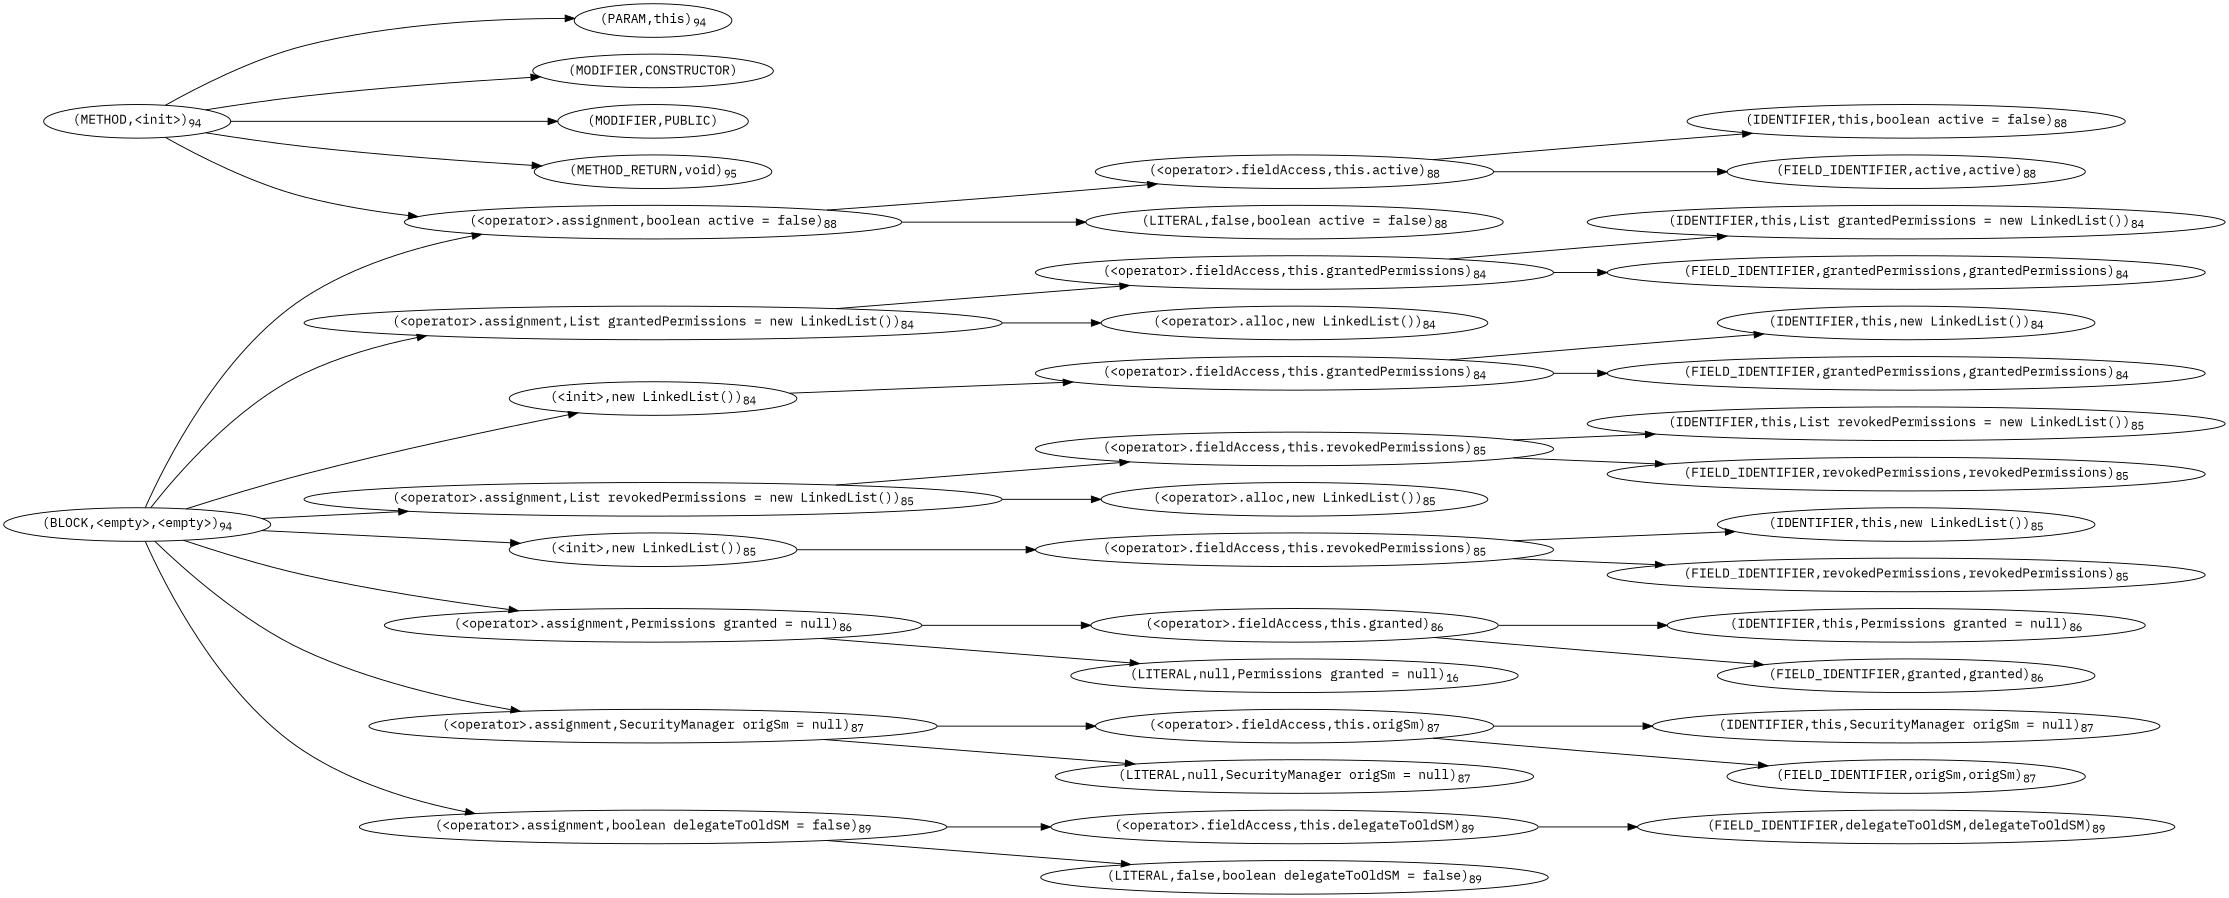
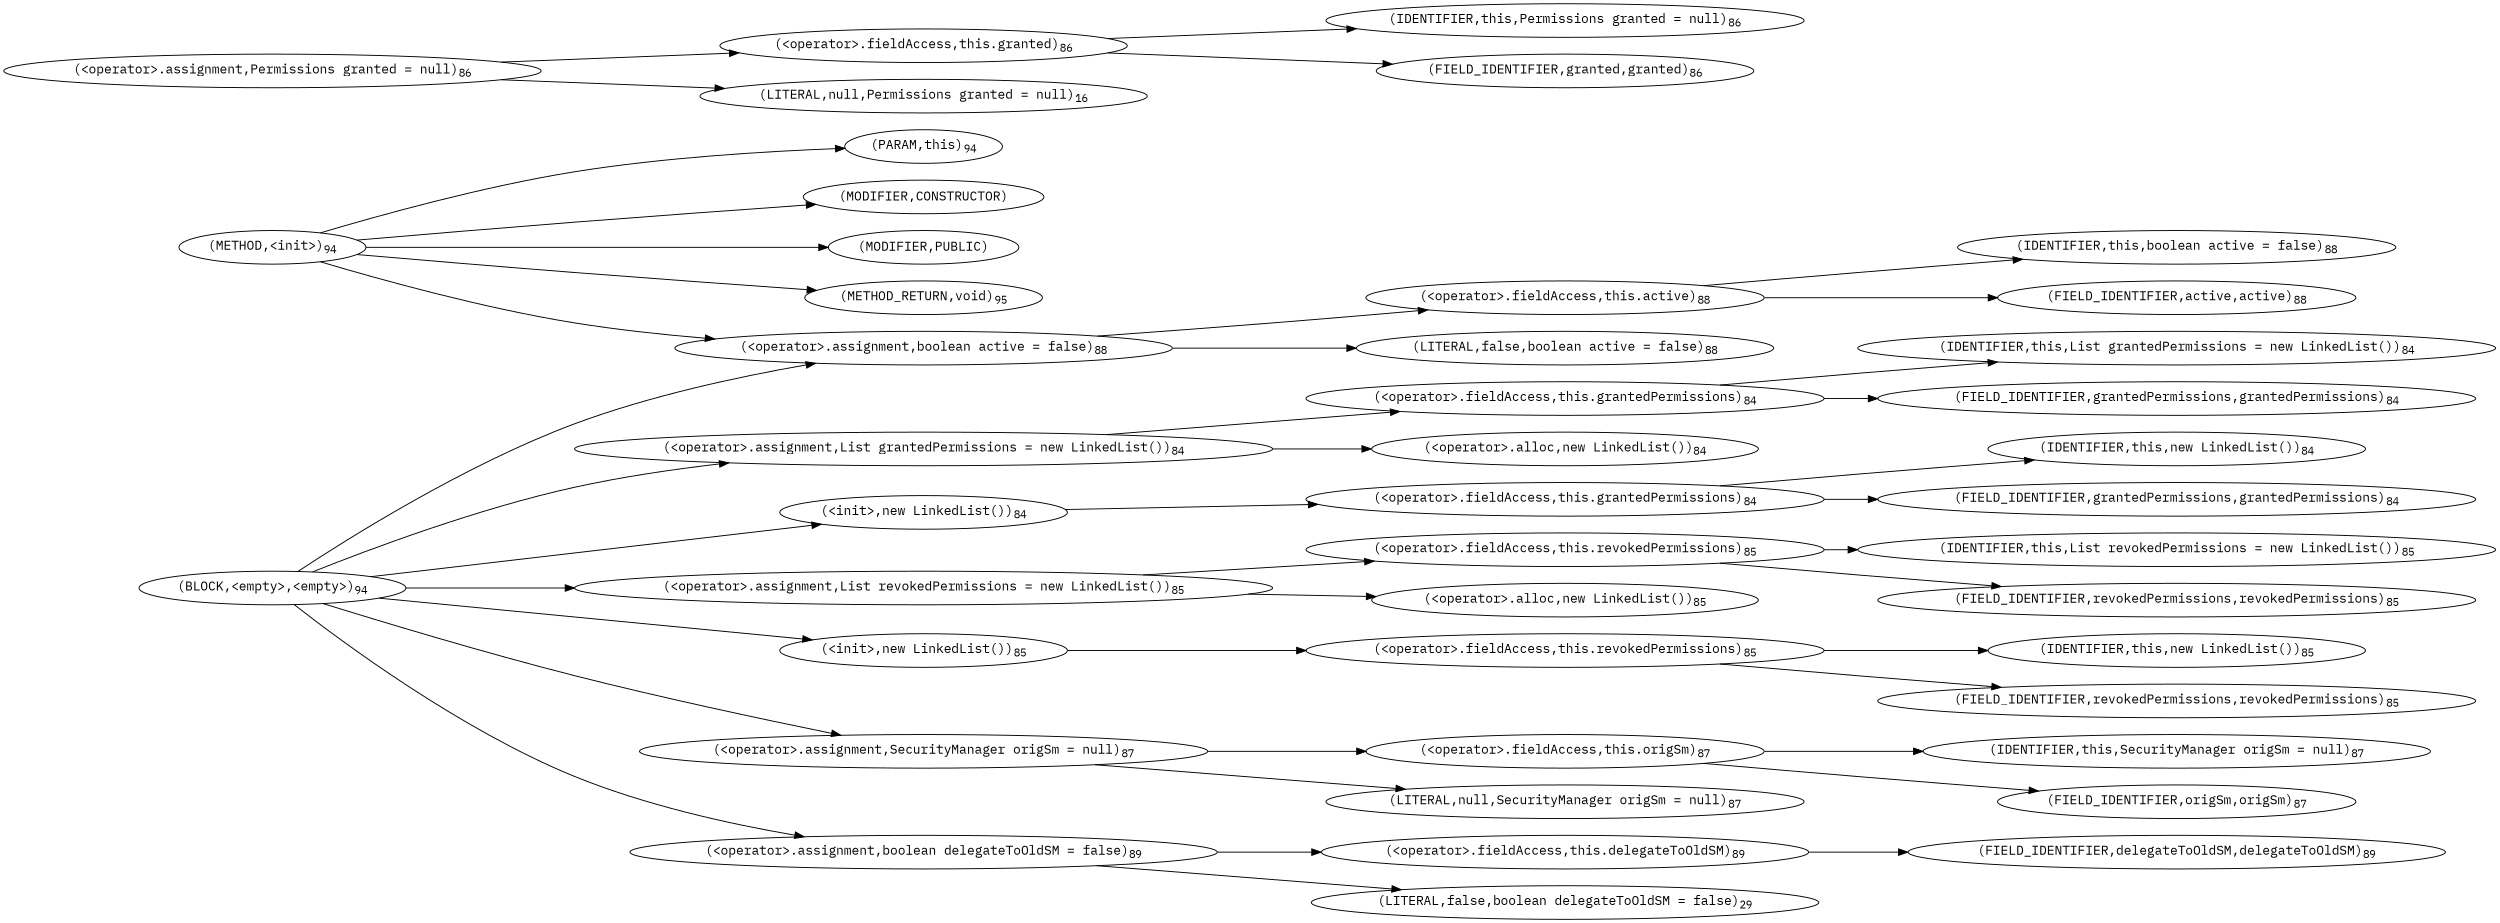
(344, 583) -> none
(1476, 876) -> (1746, 901)
